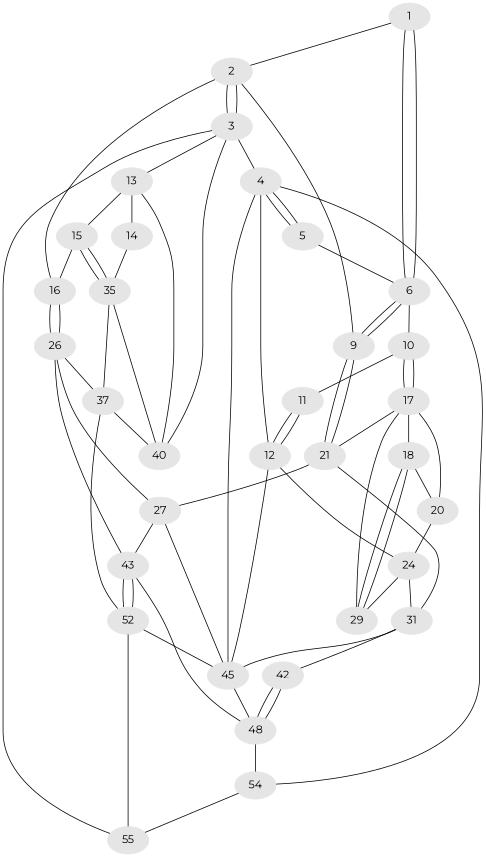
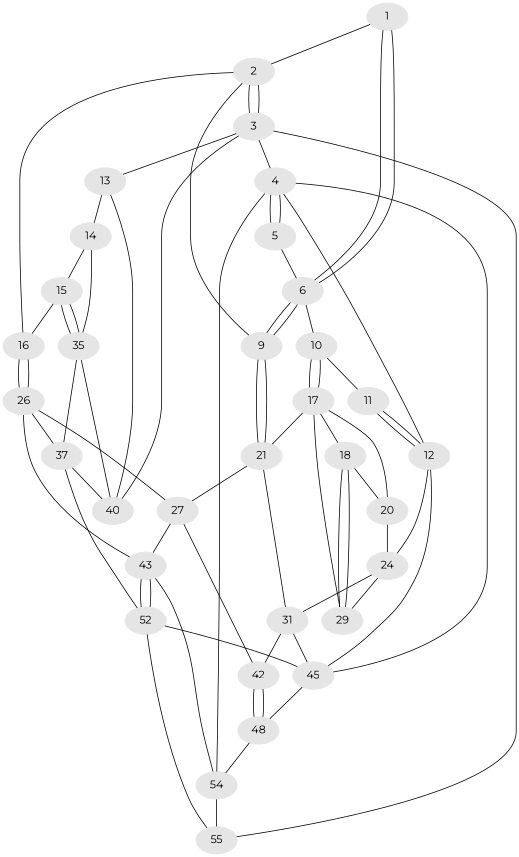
(105, 209) -> (76, 264)
(194, 593) -> (215, 586)
(179, 657) -> (193, 672)
